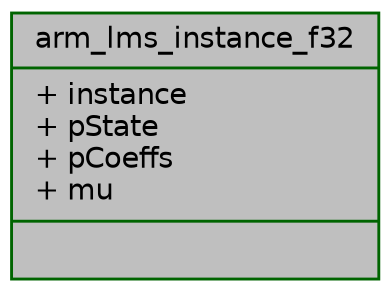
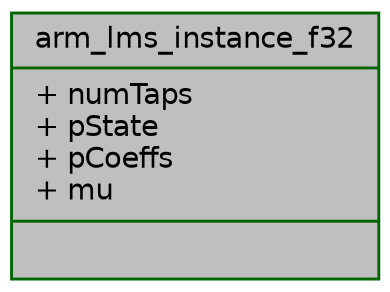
(111, 95) -> (114, 95)
